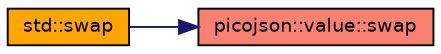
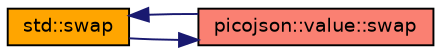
none -> (173, 14)
